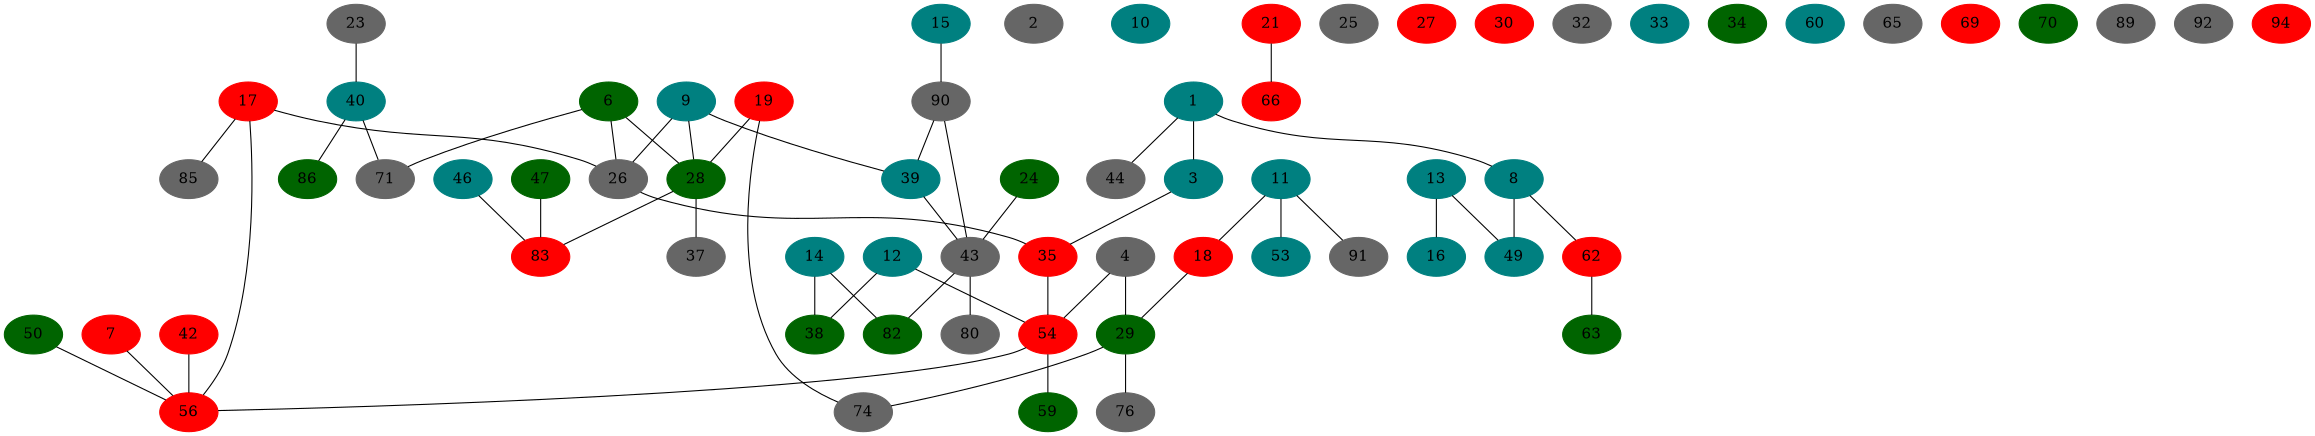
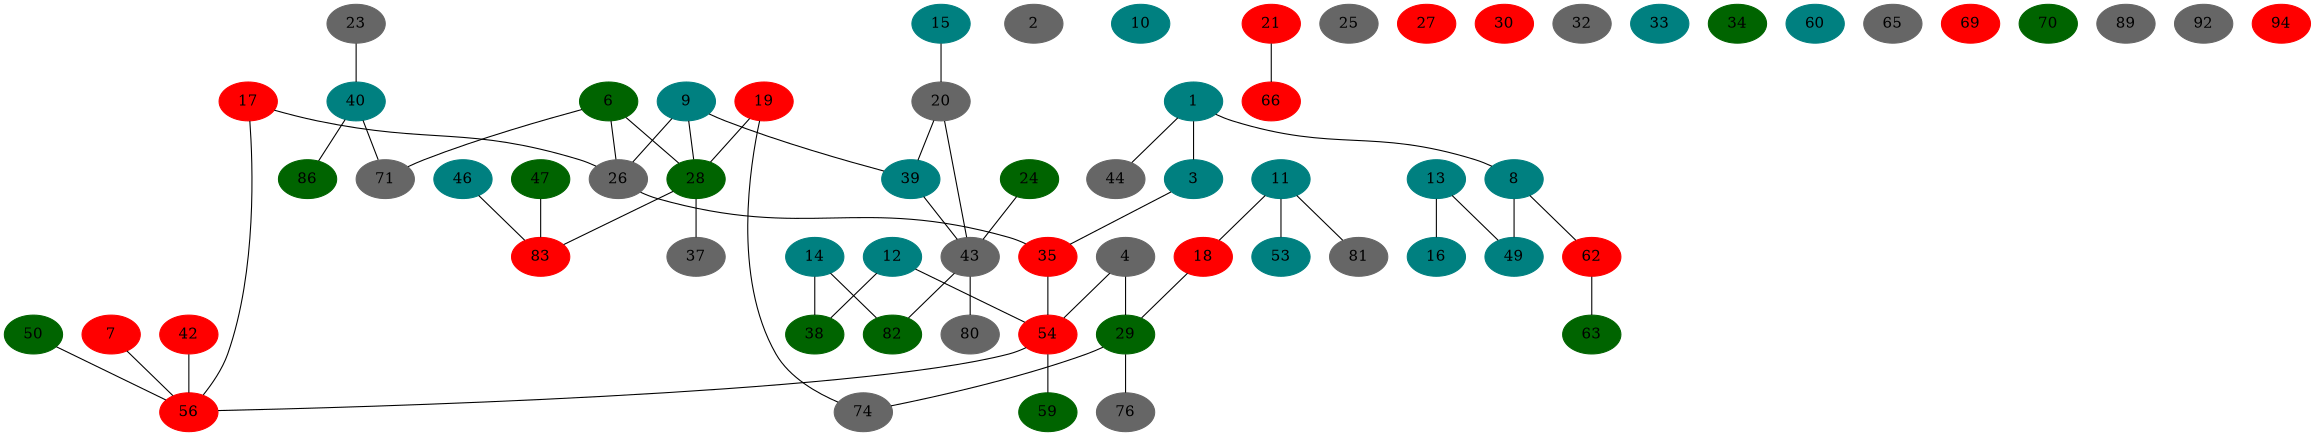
(941, 101) -> (941, 101)
(189, 179) -> none
(1359, 257) -> (1359, 257)
